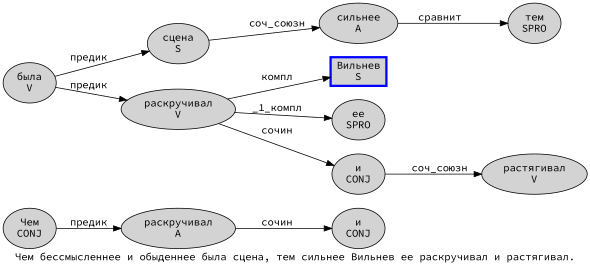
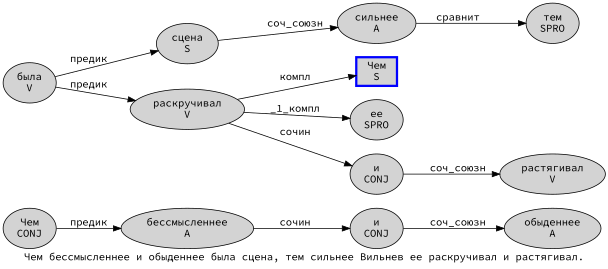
(359, 72) -> (377, 72)
(178, 228) -> (187, 228)
none -> (553, 228)
